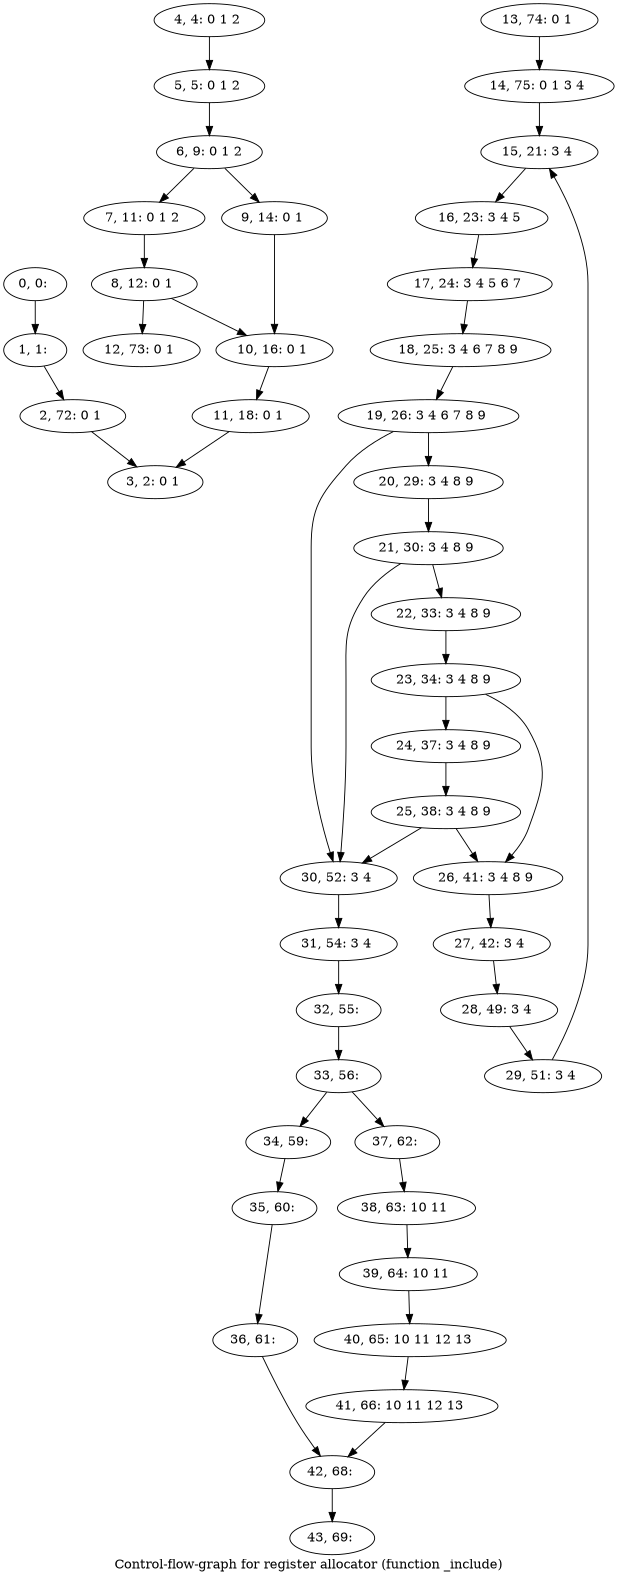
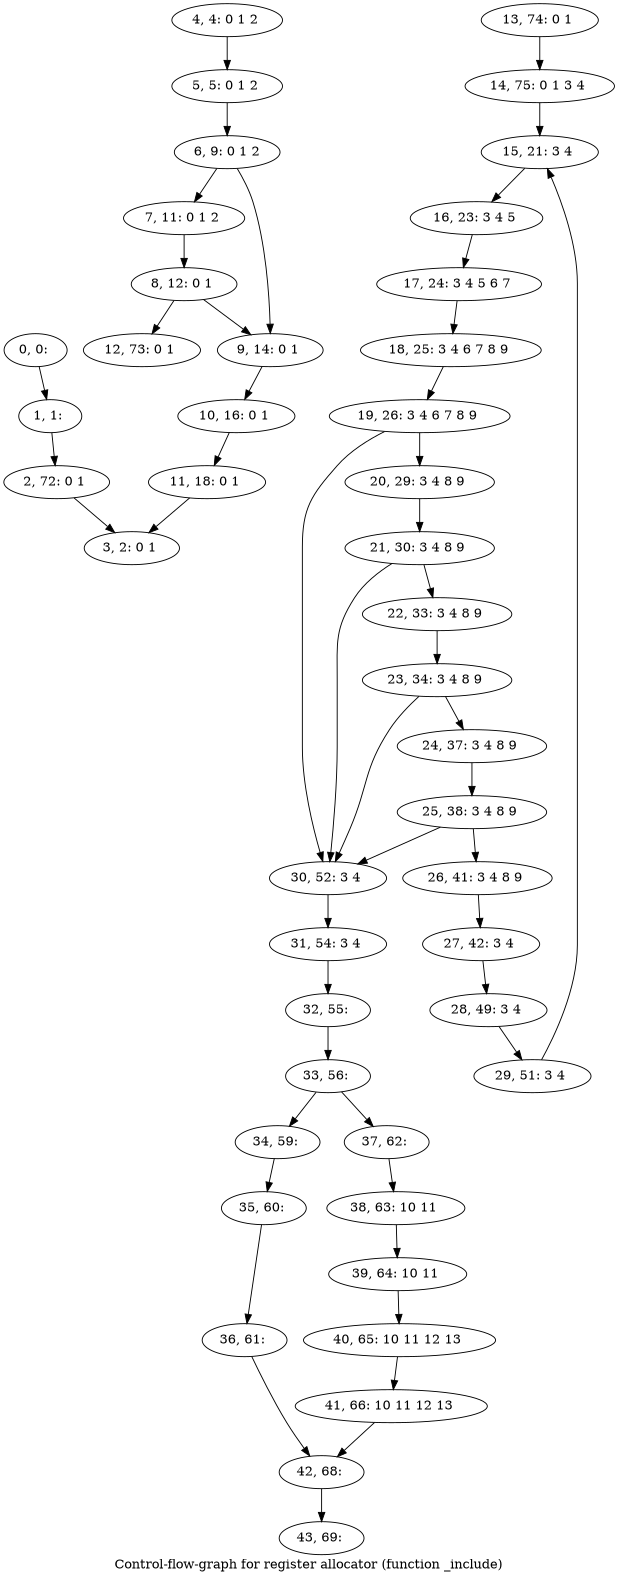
(205, 315) -> (223, 314)
(542, 766) -> (370, 769)
